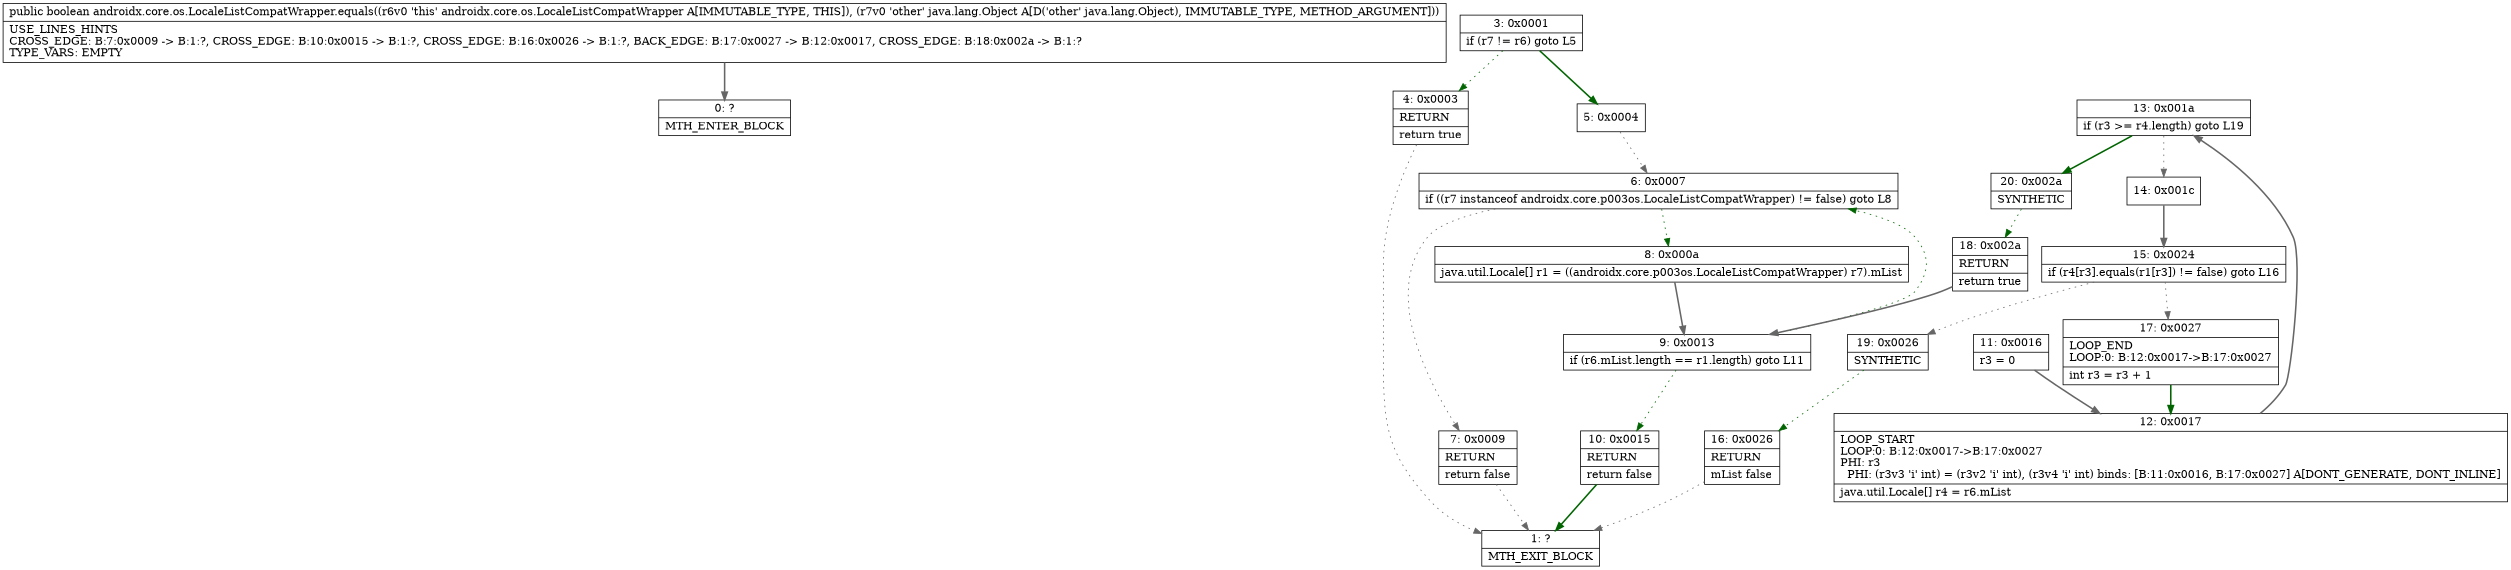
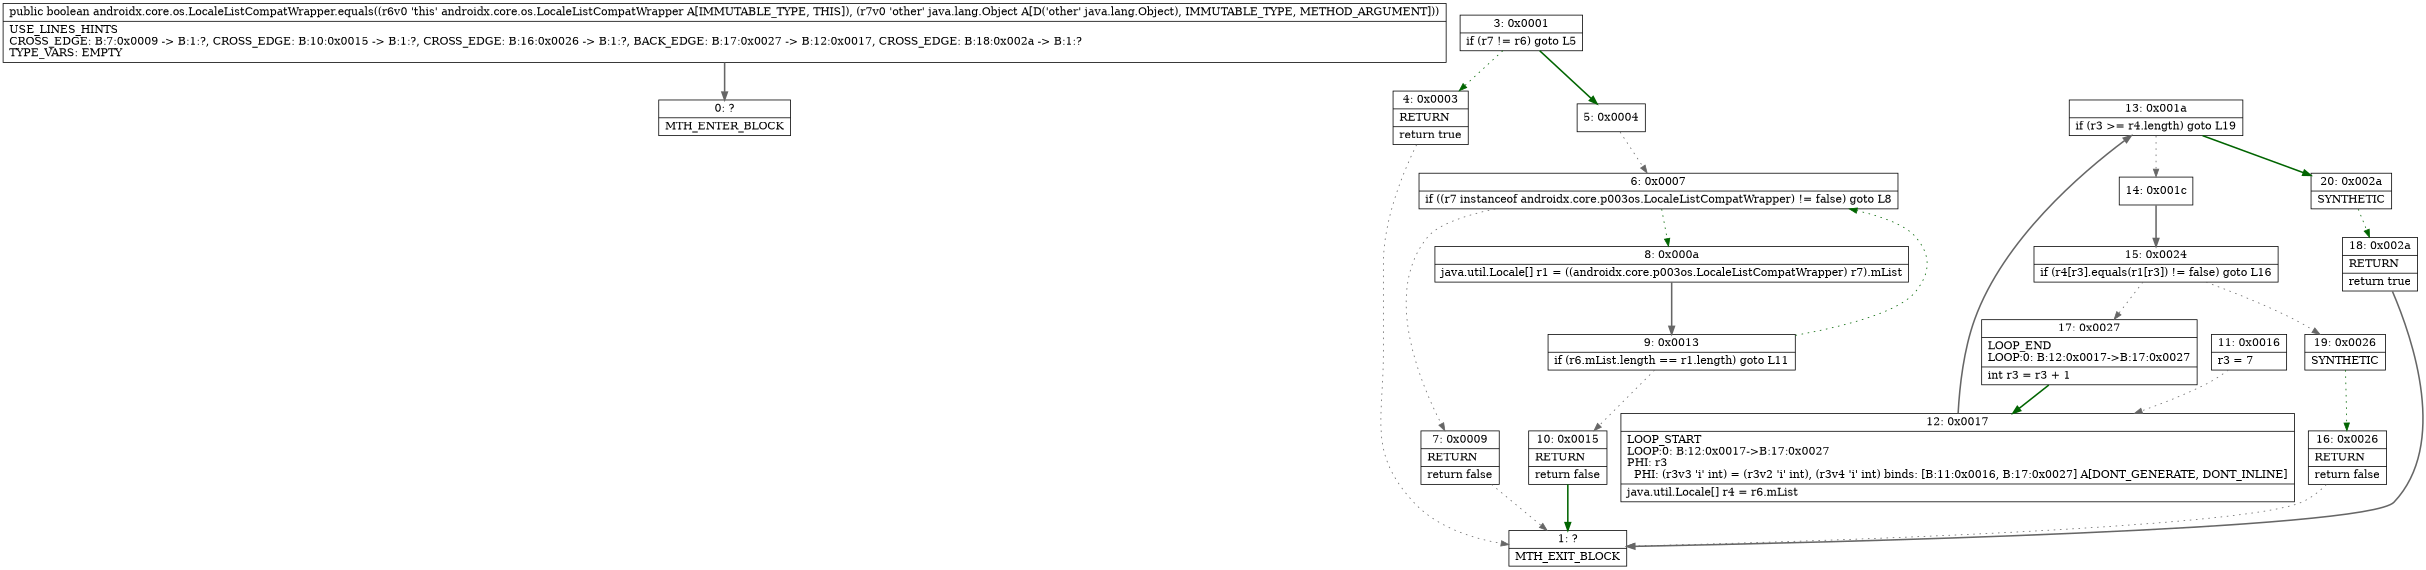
(1910, 301) -> (2126, 531)
(1998, 361) -> (2235, 361)
(2063, 390) -> (2187, 393)
(1659, 397) -> (1627, 398)
(1741, 475) -> (2347, 475)
